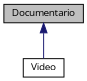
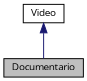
(44, 46) -> (44, 46)
